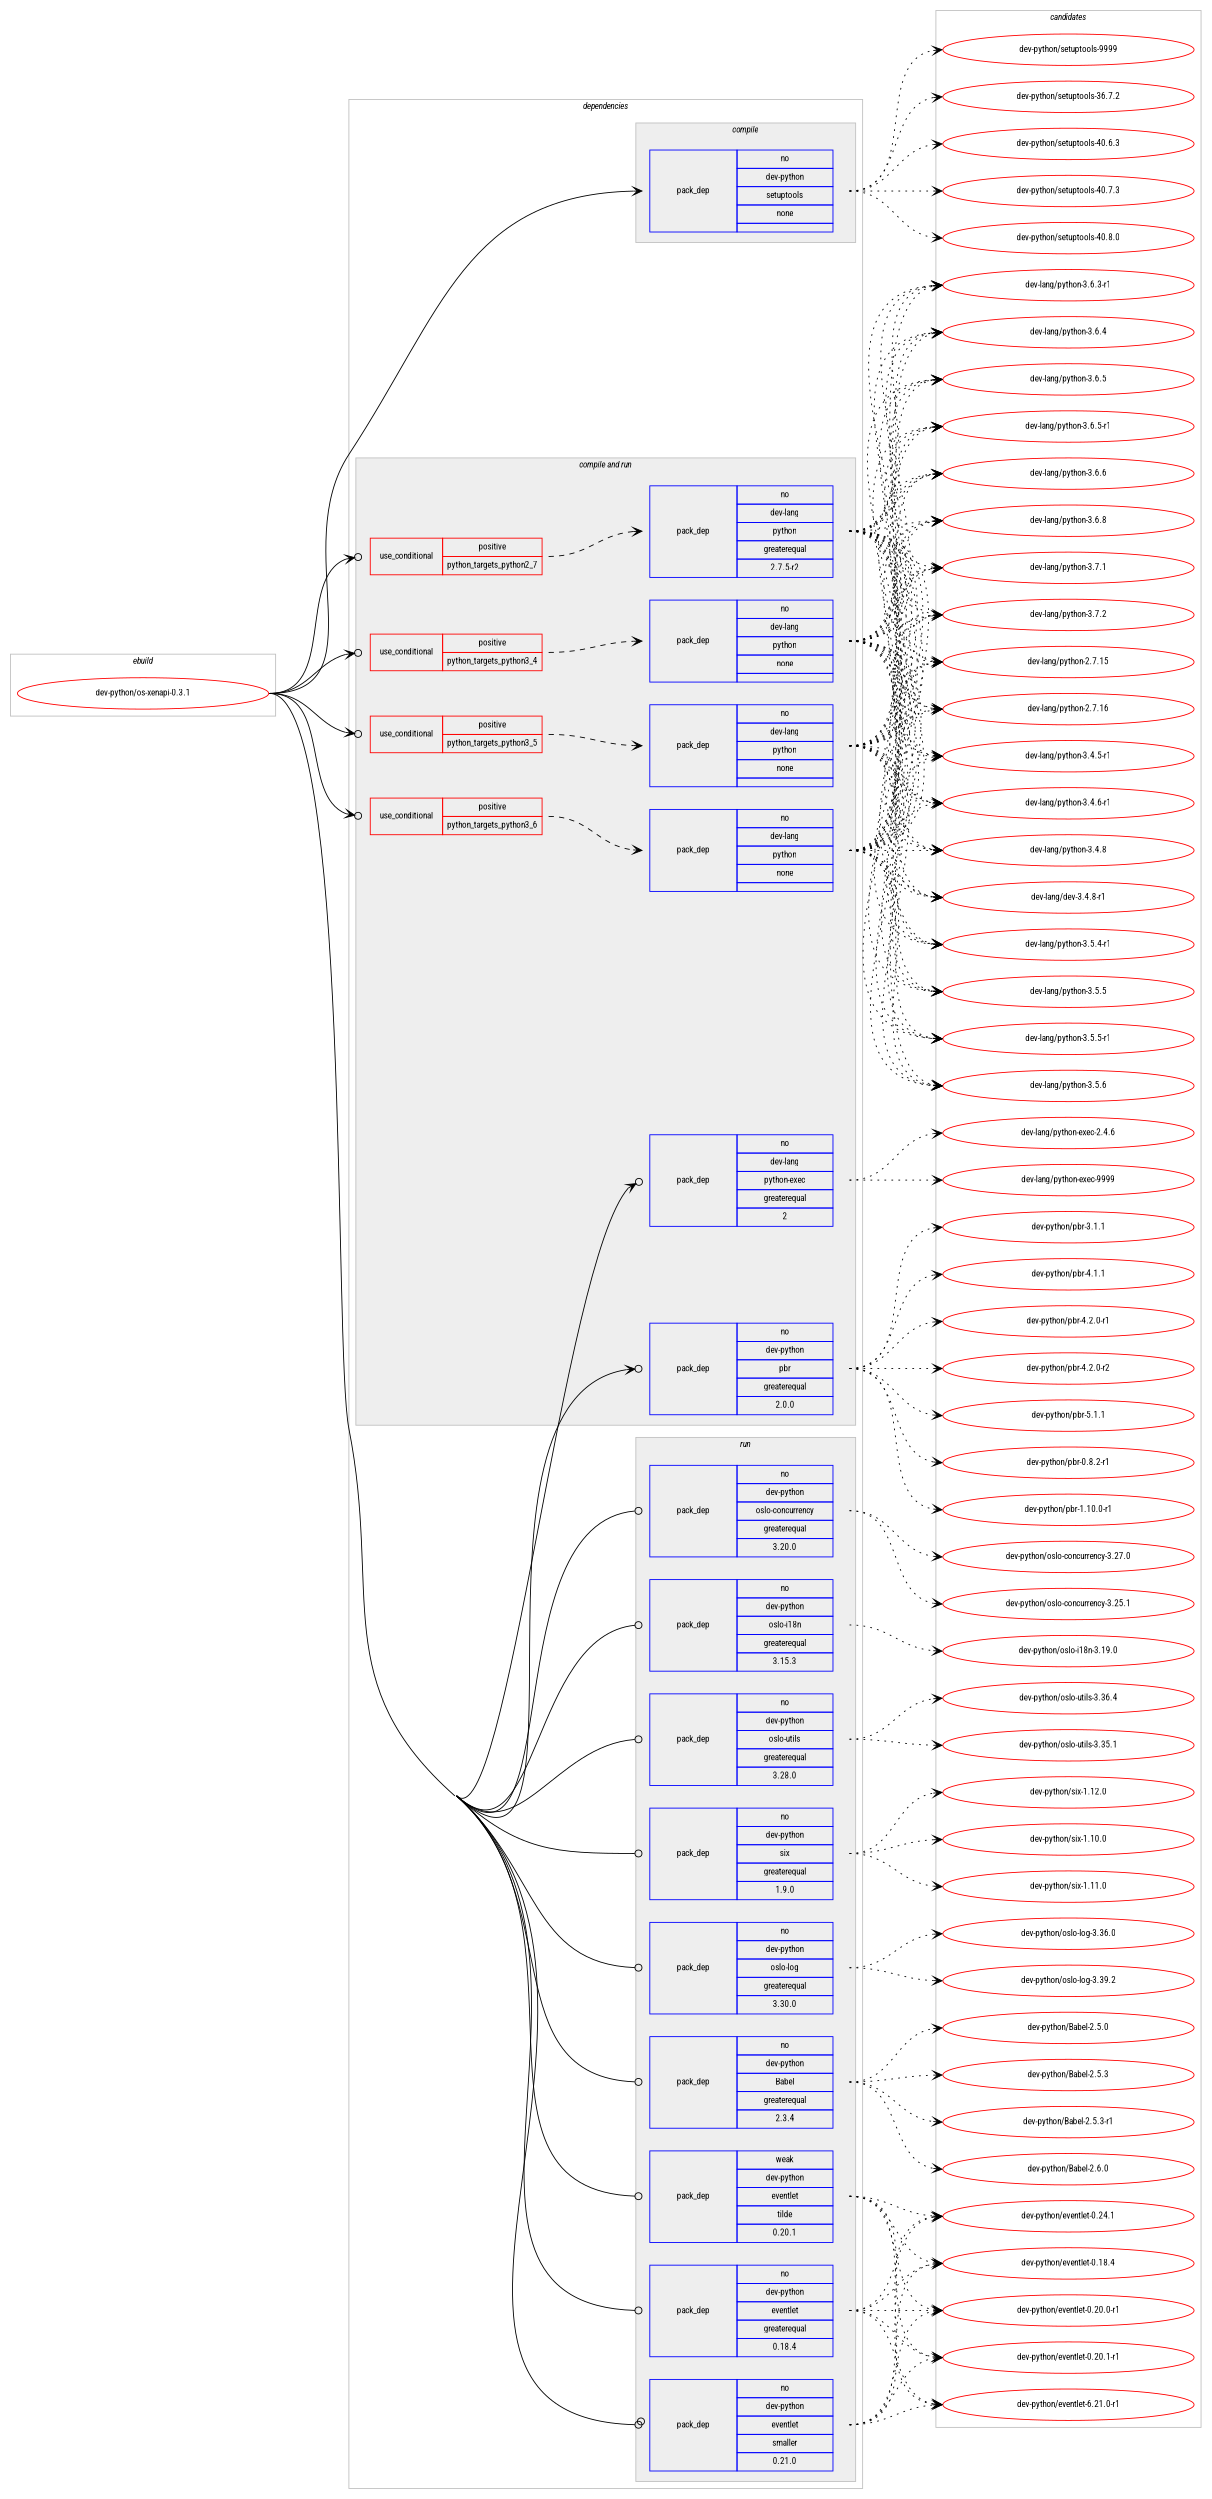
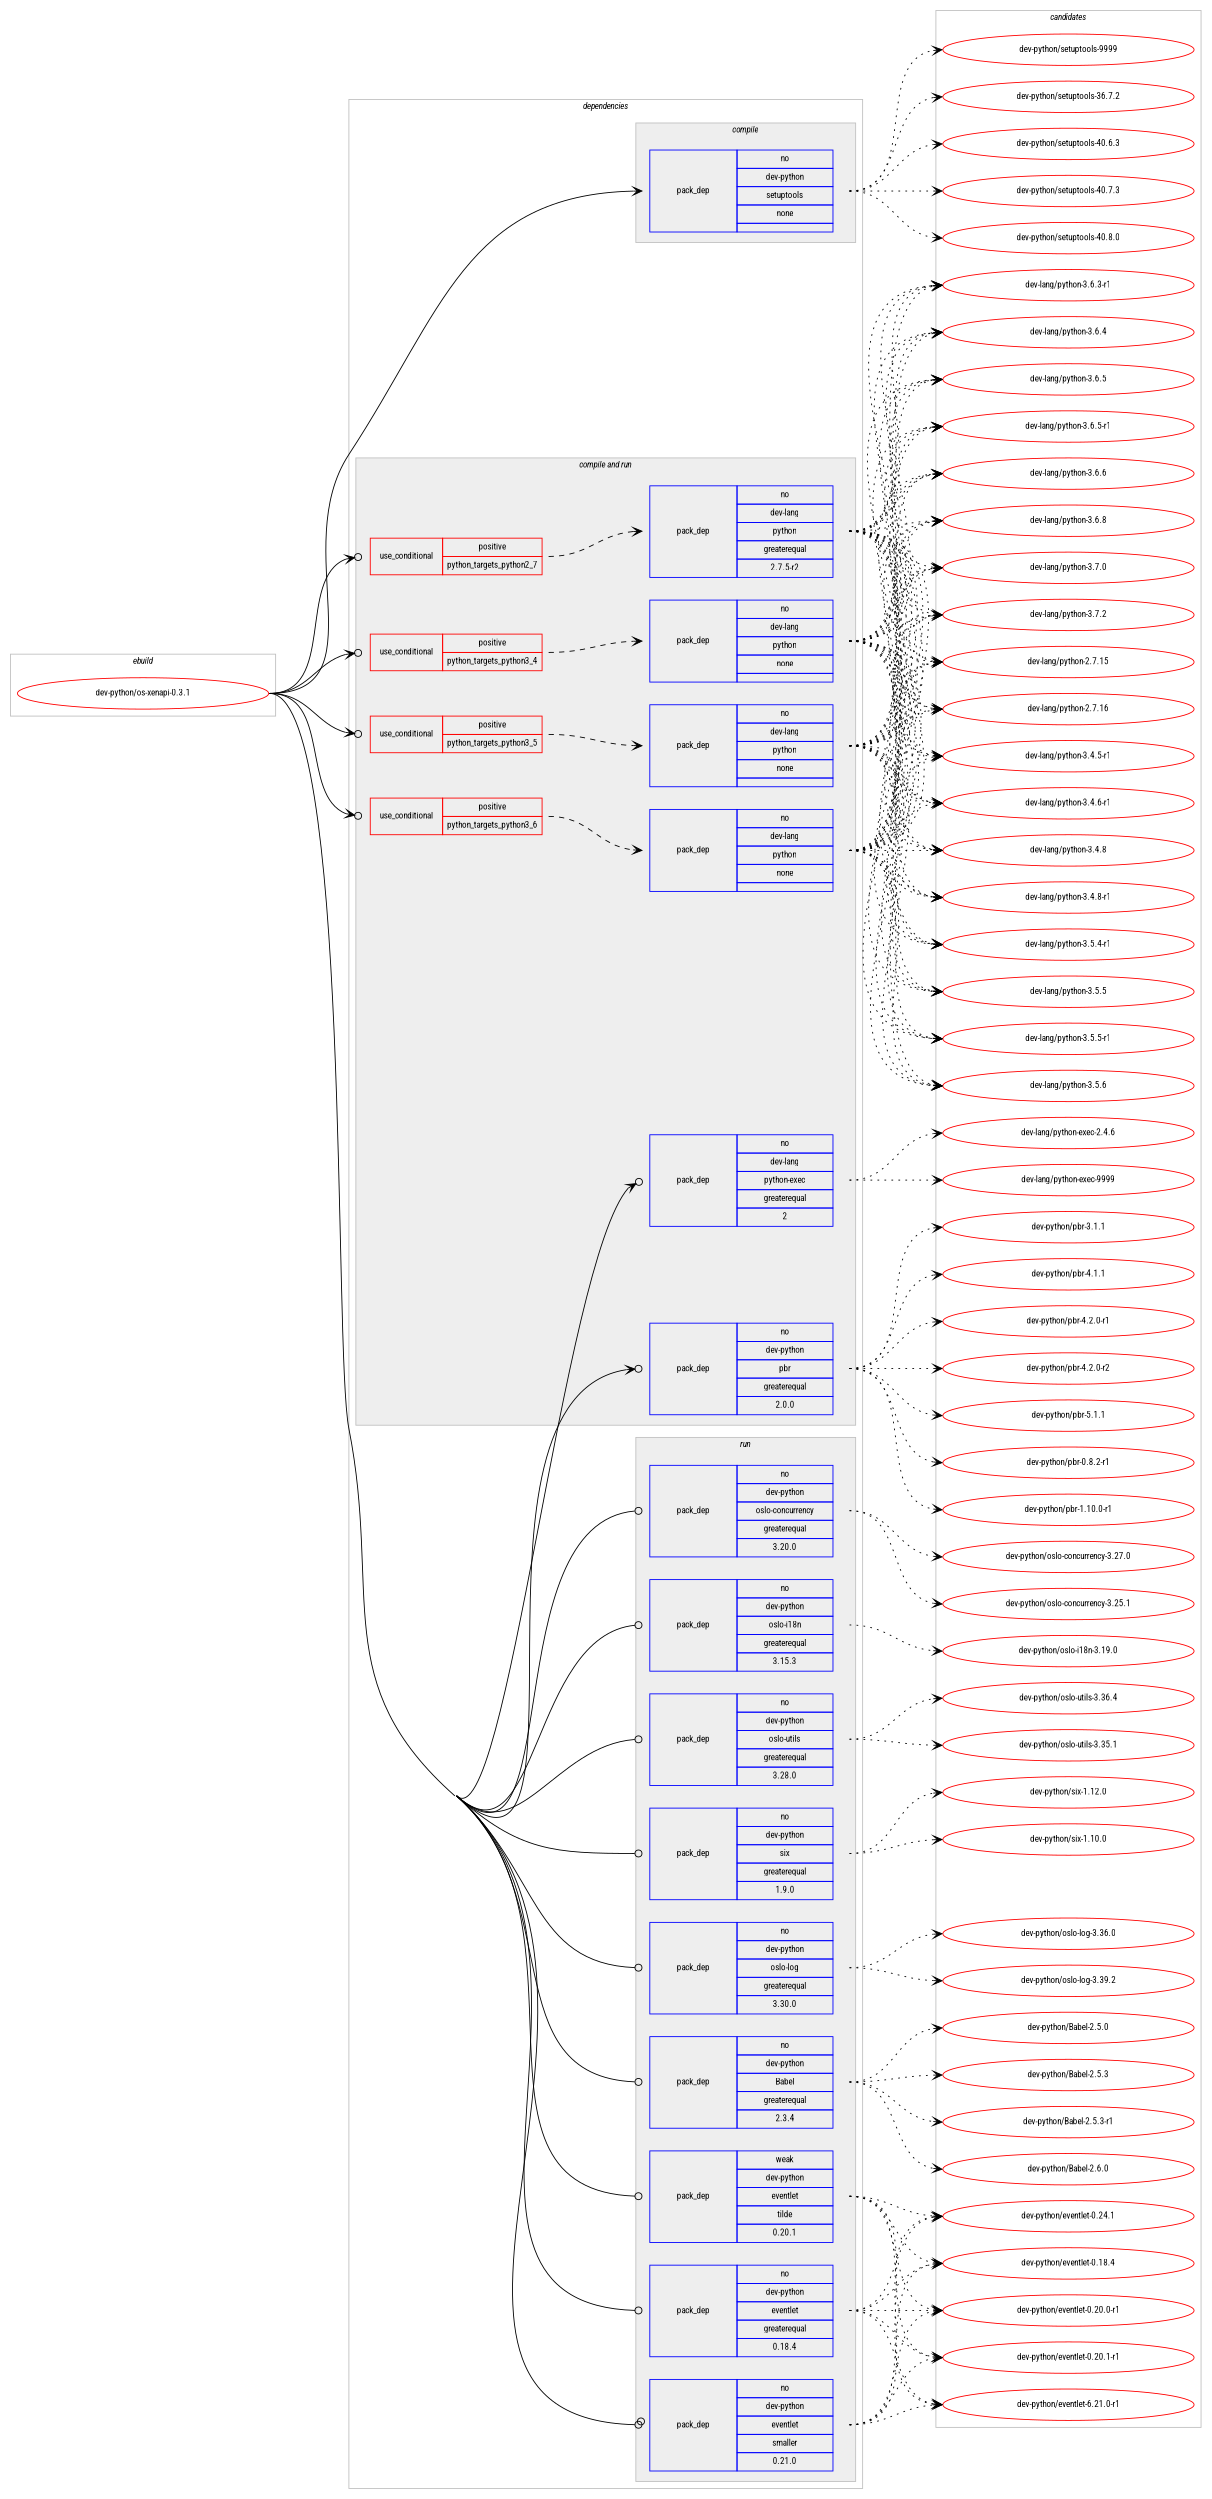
(1068, 568) -> (1068, 568)
(1068, 898) -> (1068, 898)
(1068, 1887) -> none
